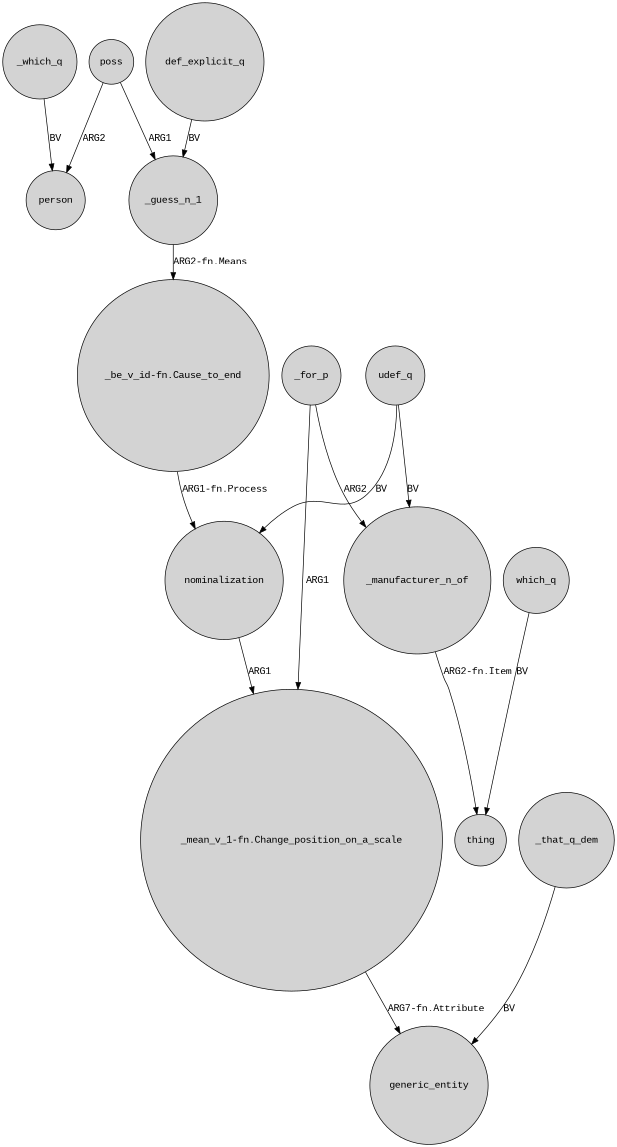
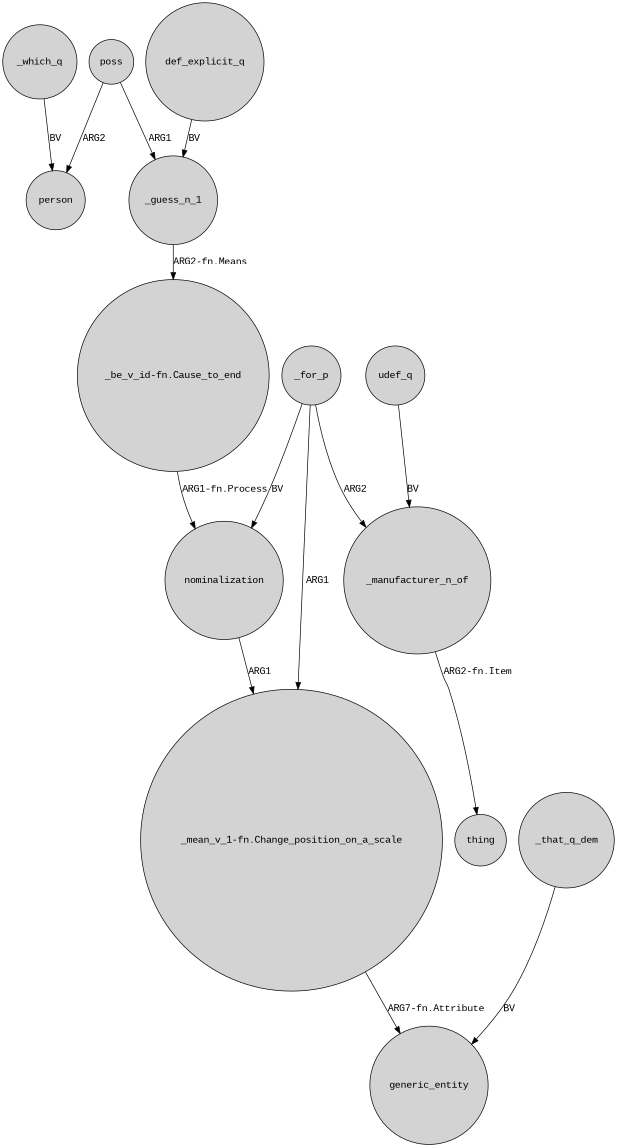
(360, 499) -> (280, 463)
(536, 580) -> none
